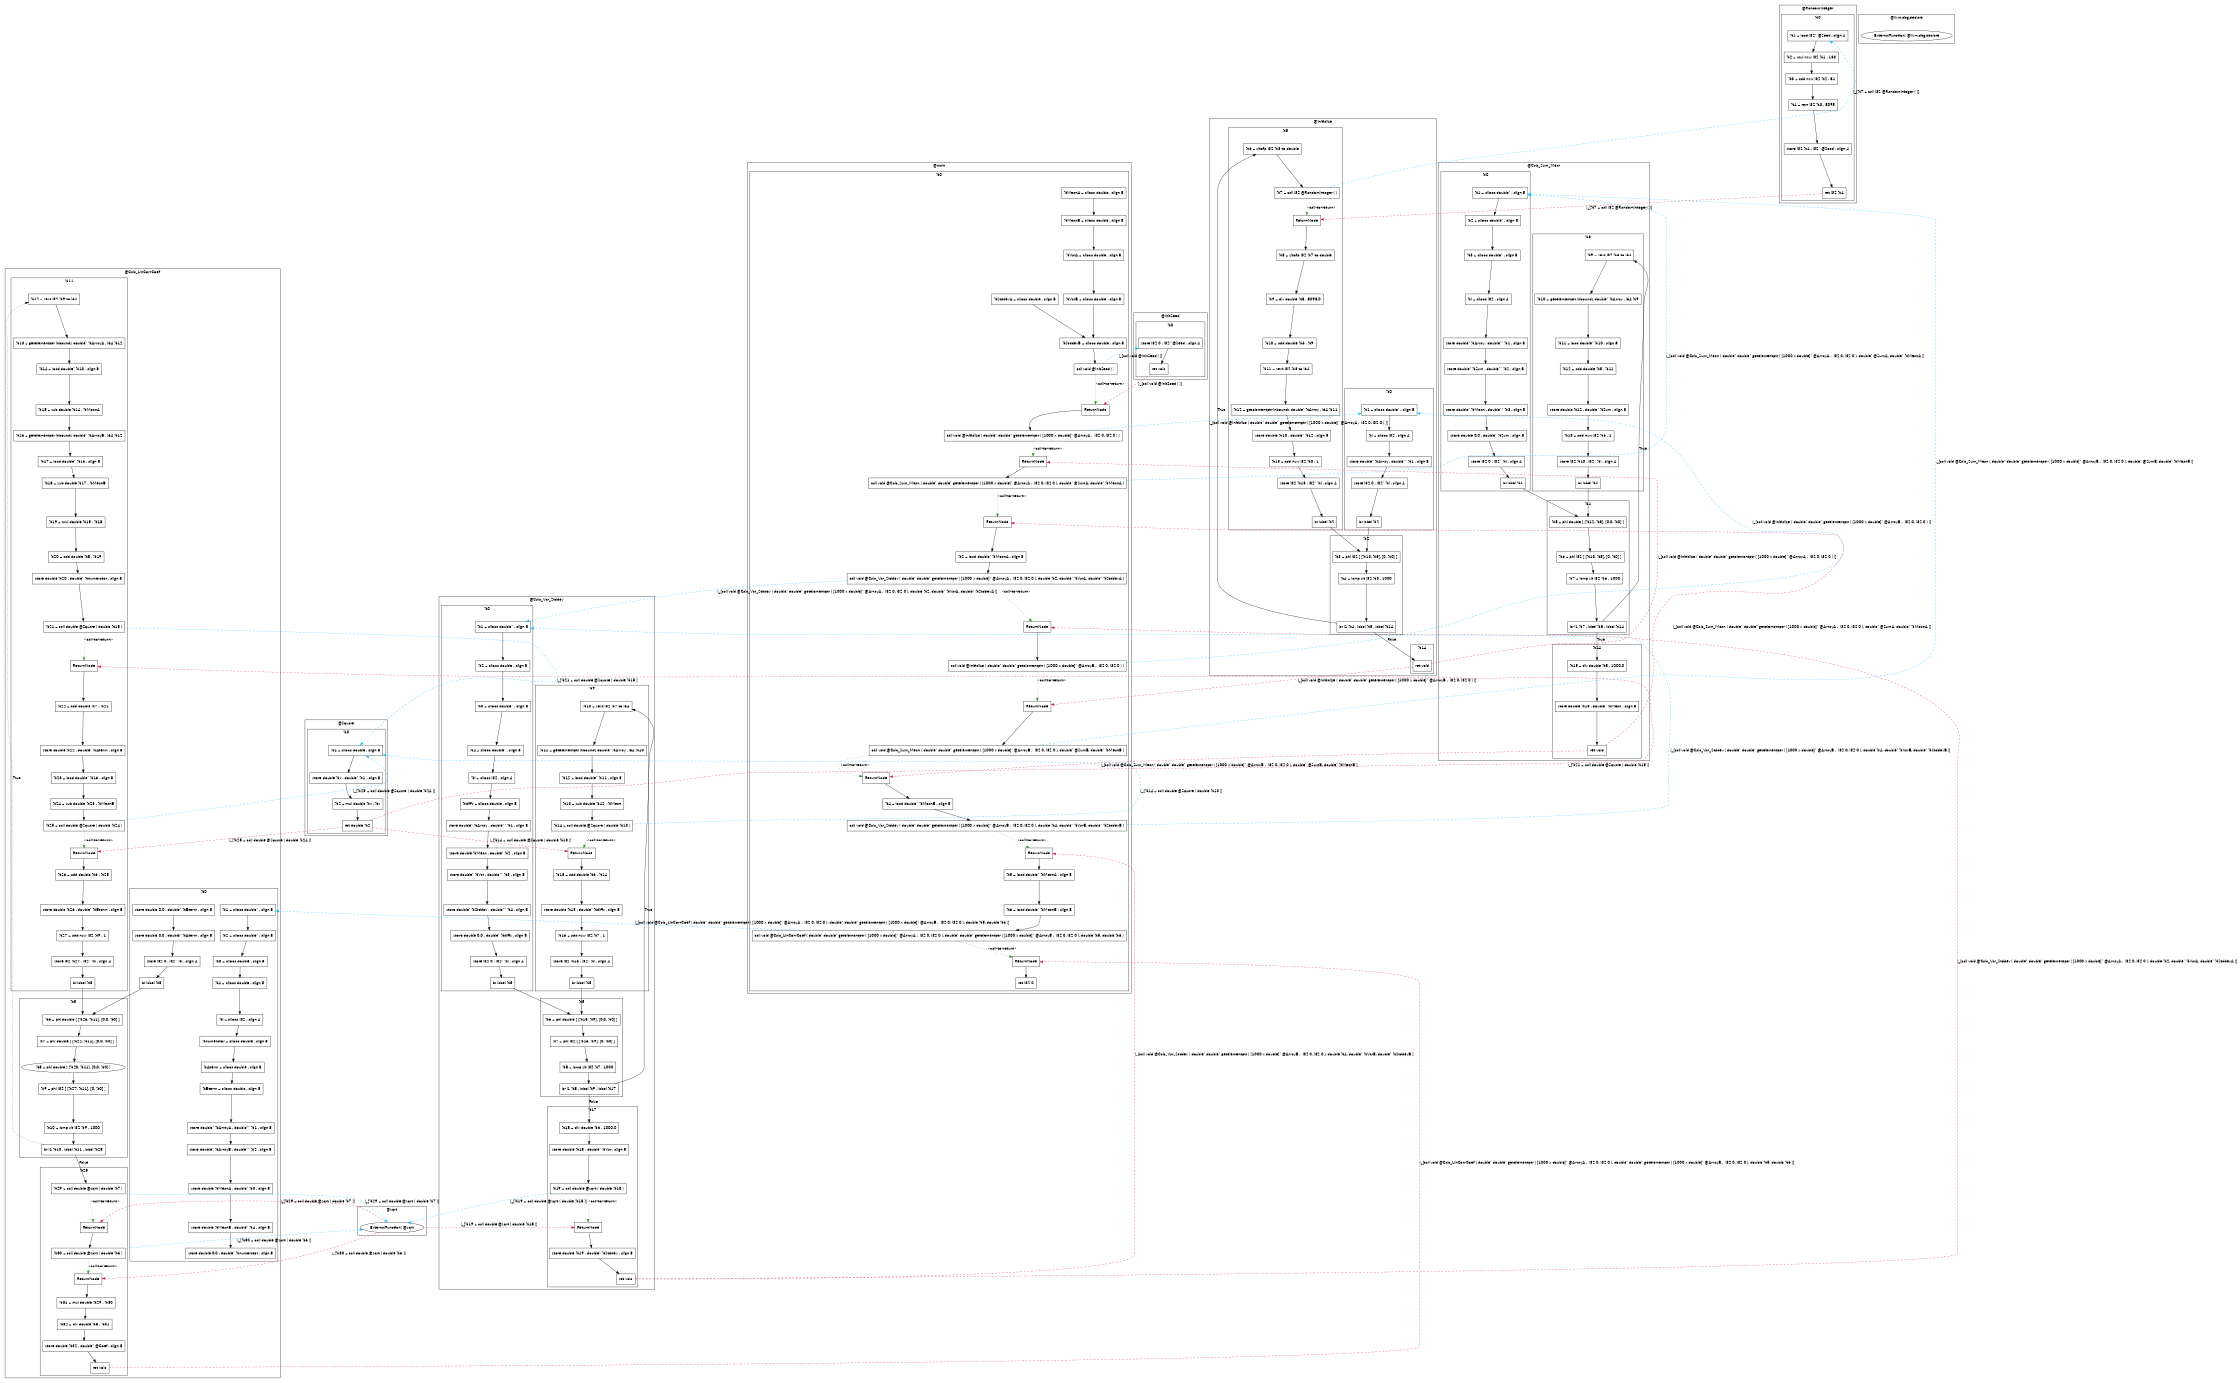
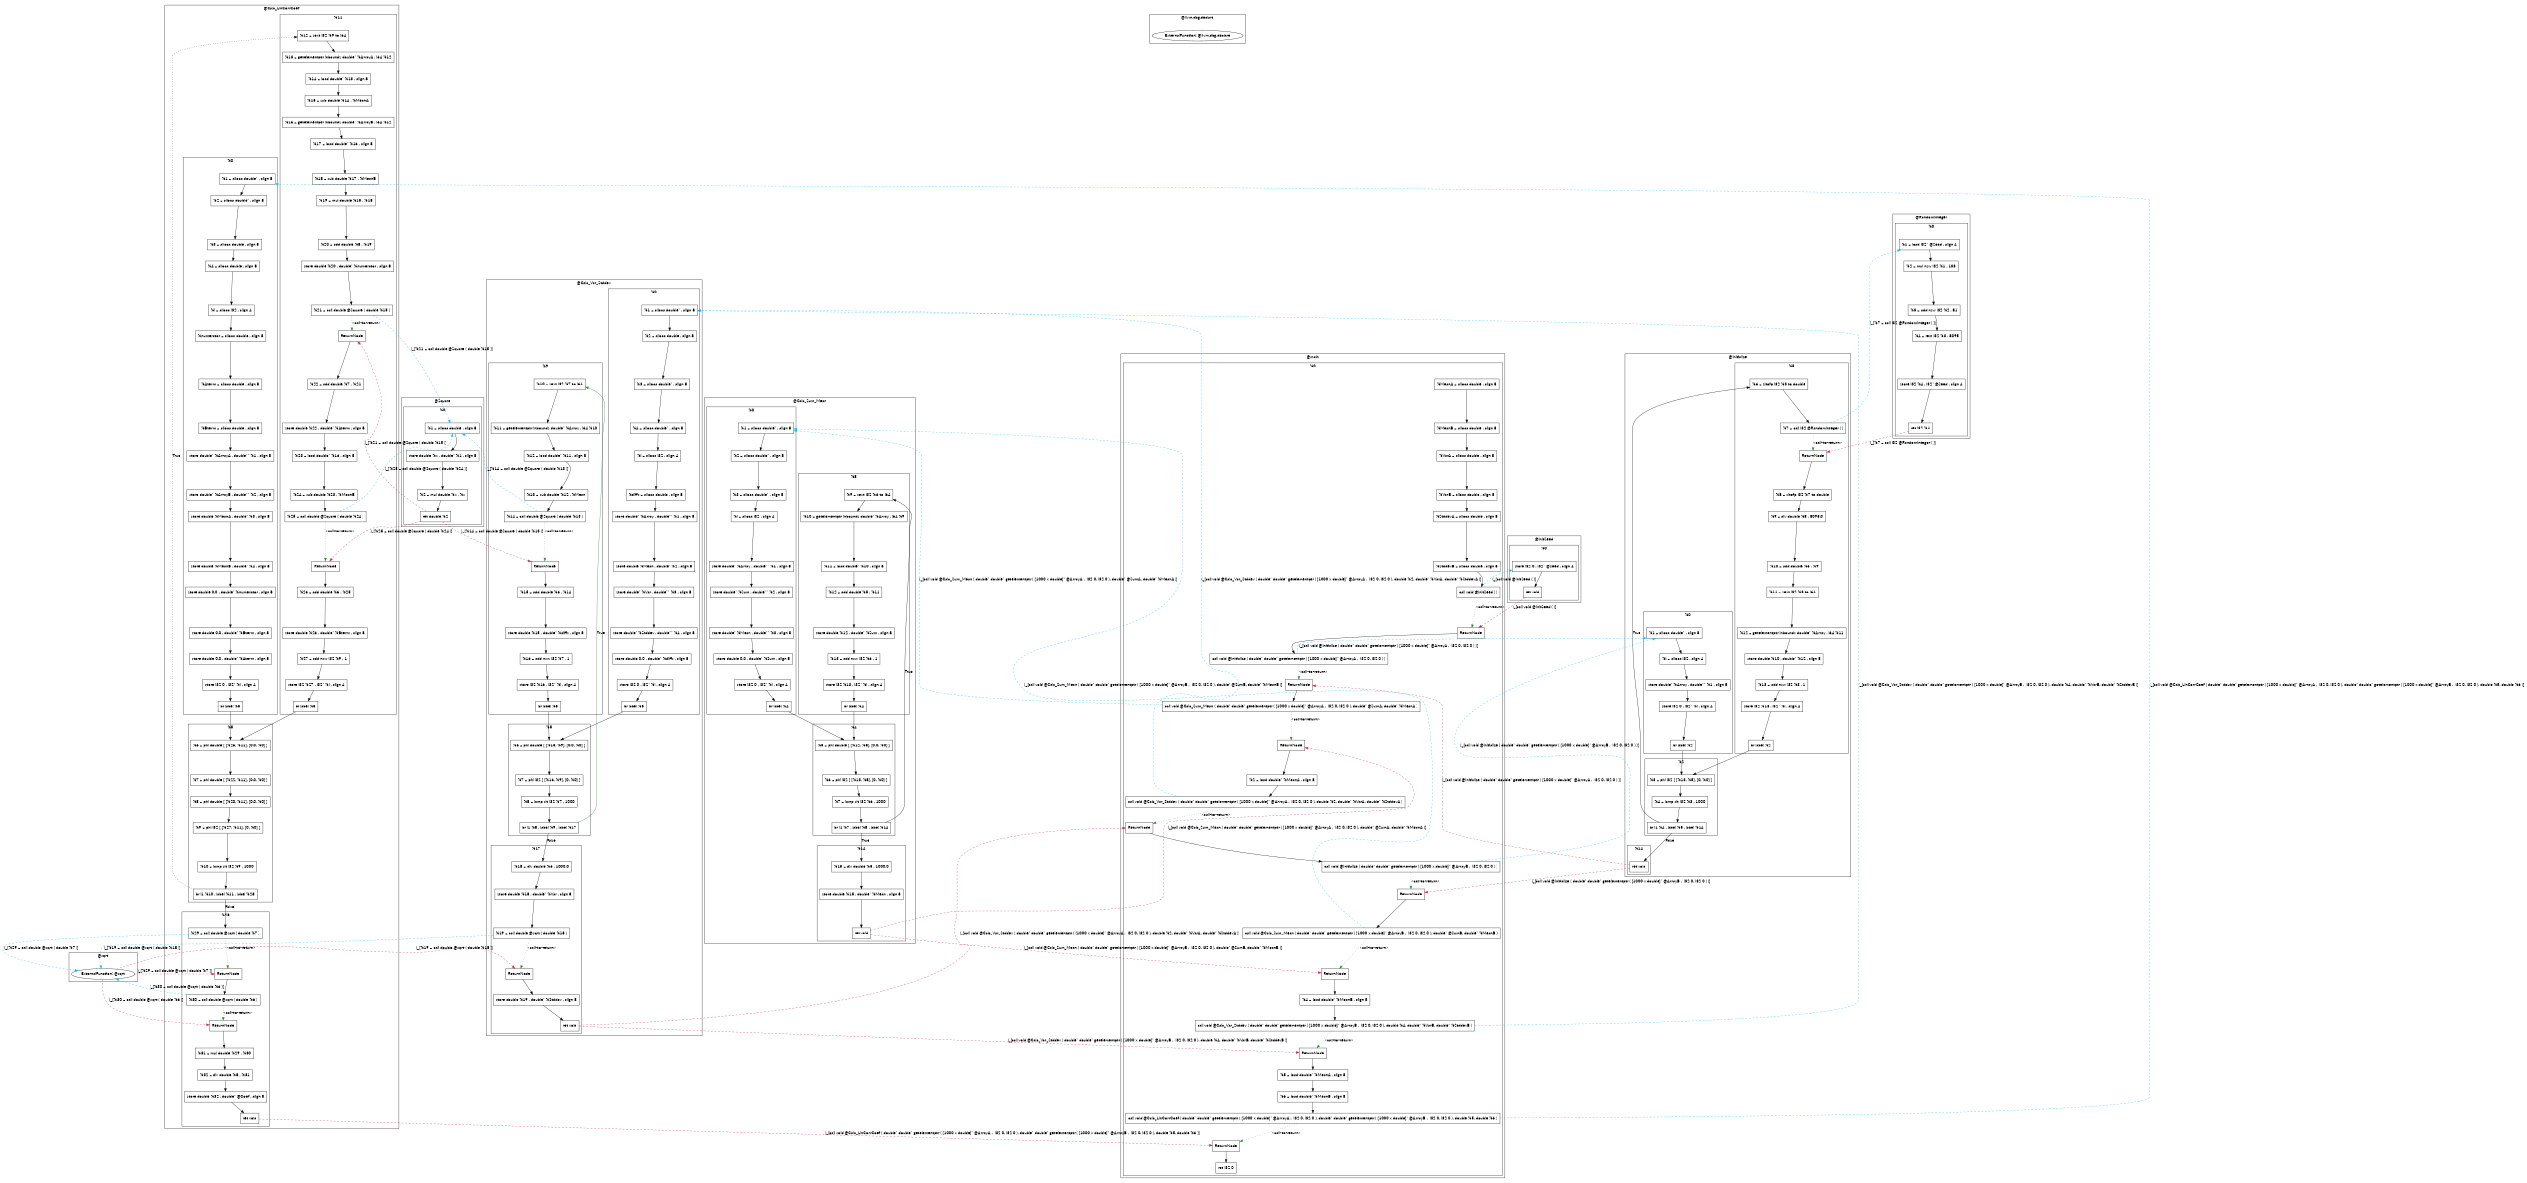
(1094, 320) -> (1467, 504)
none -> (230, 611)
(644, 902) -> (597, 606)
(73, 1067) -> (230, 802)
